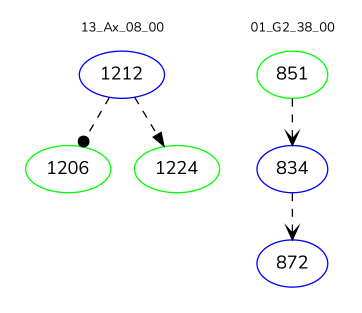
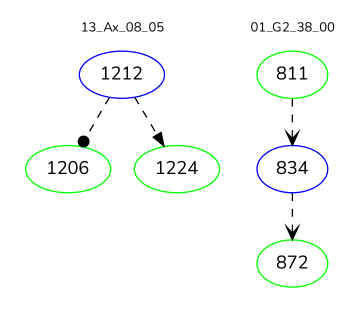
(123, 28) -> (123, 28)
(292, 75) -> (292, 75)
(292, 264) -> (292, 264)
